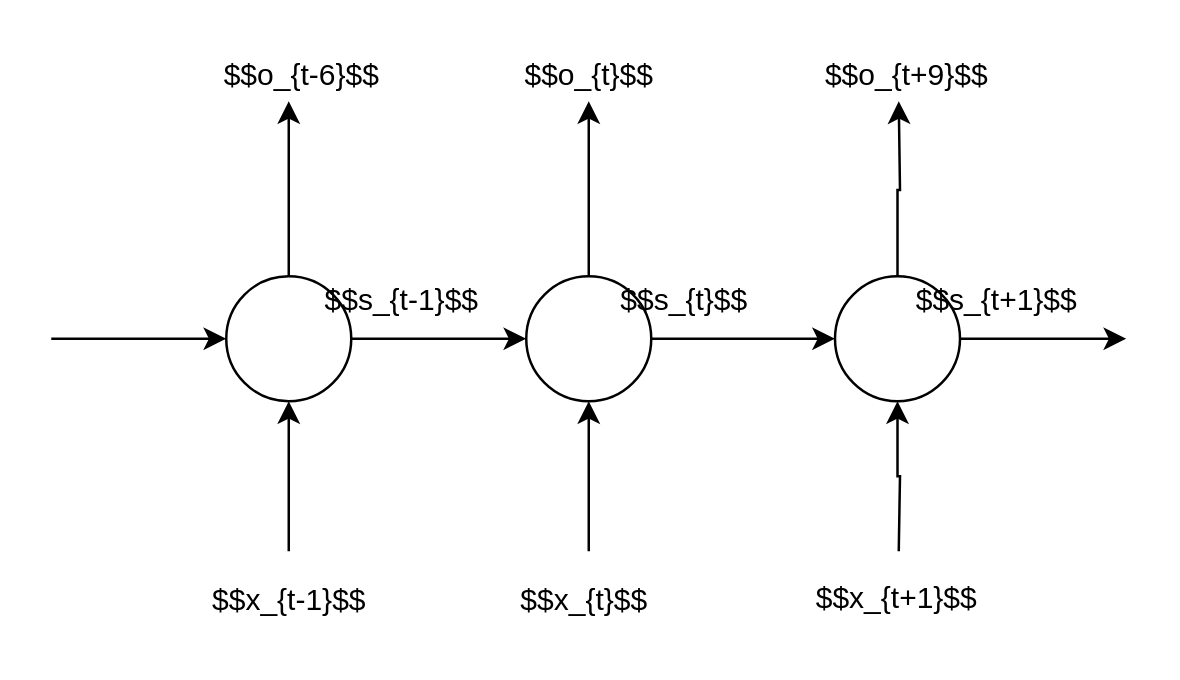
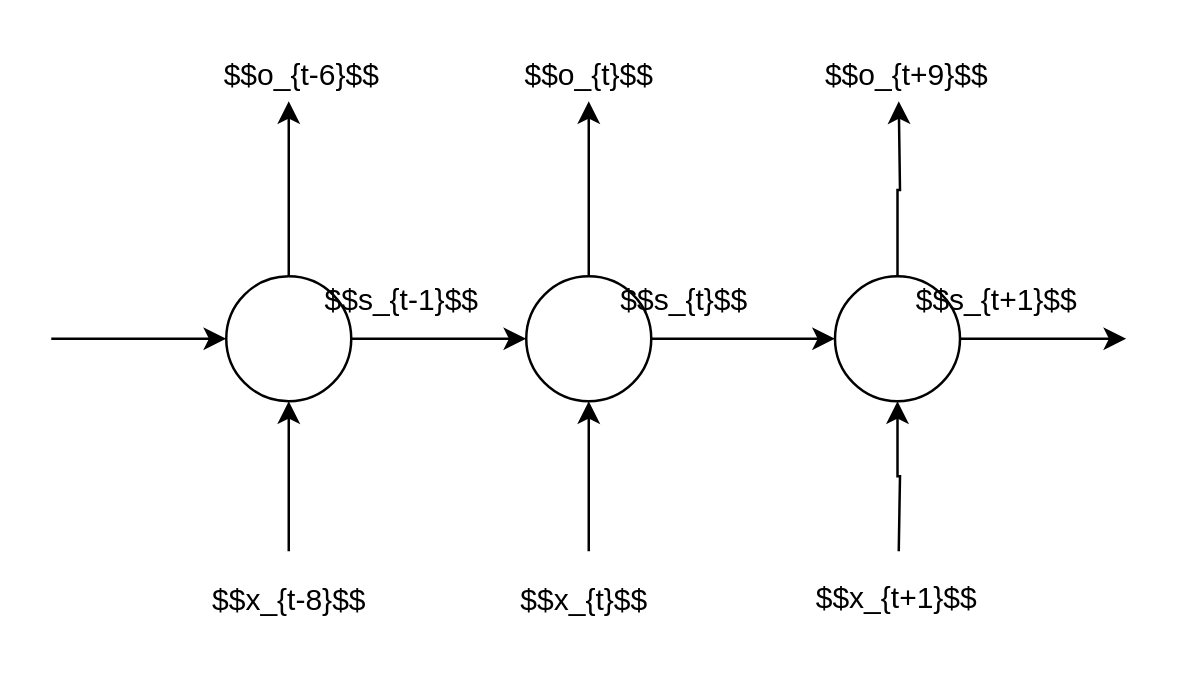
(290, 601) -> (290, 601)
